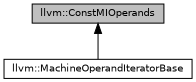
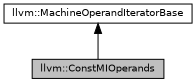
(98, 46) -> (98, 46)
